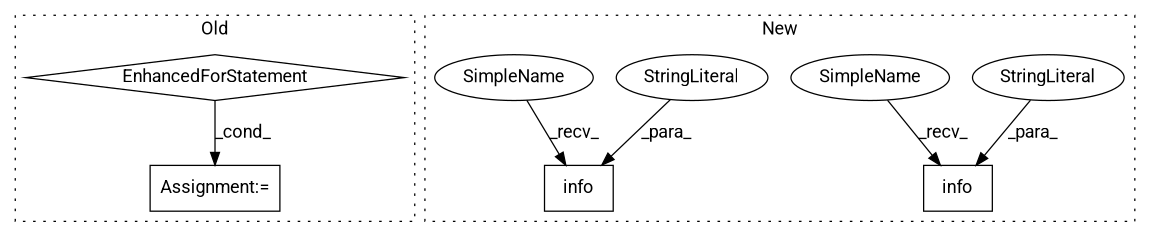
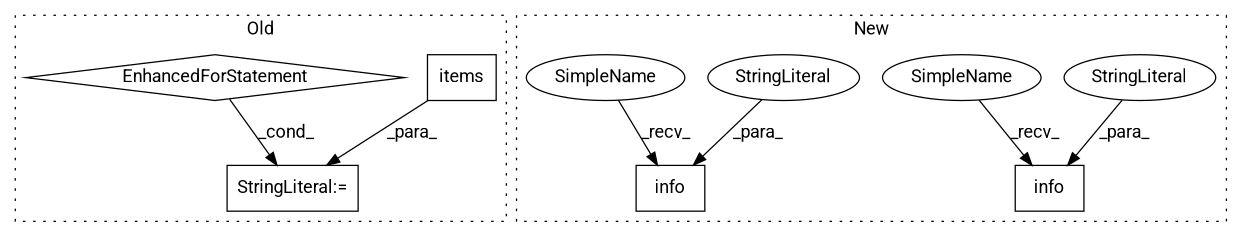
none -> (462, 78)
(215, 188) -> (293, 188)
